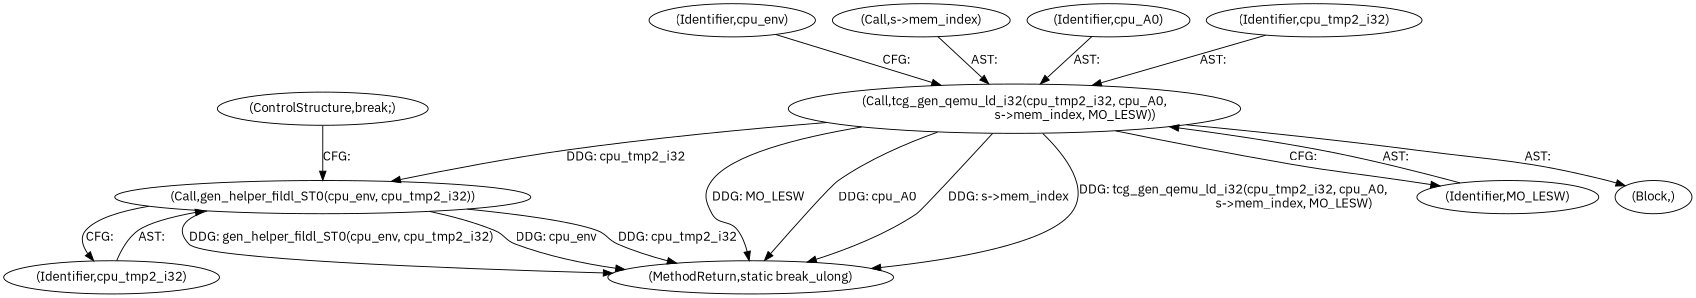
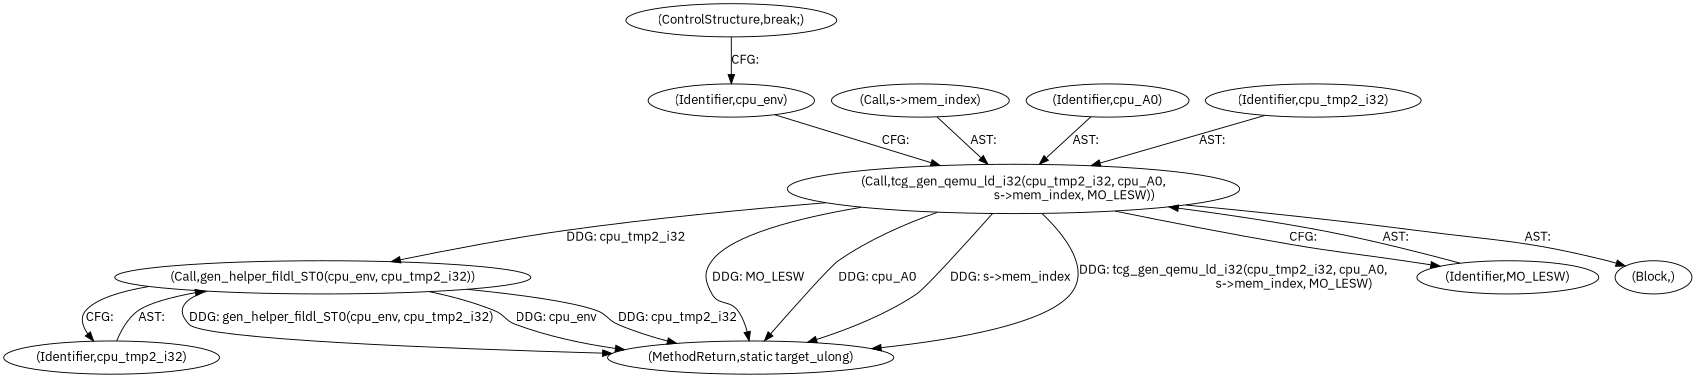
(323, 148) -> (731, 56)
(751, 277) -> (751, 358)
